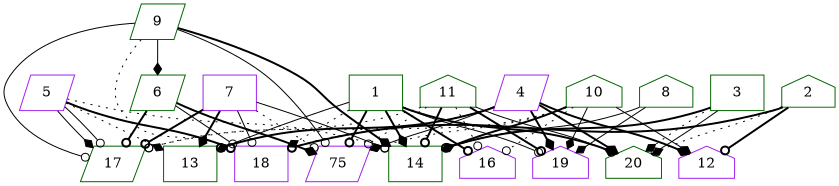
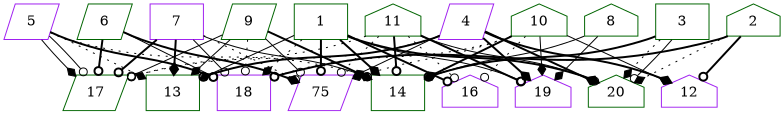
(158, 51) -> (218, 51)
